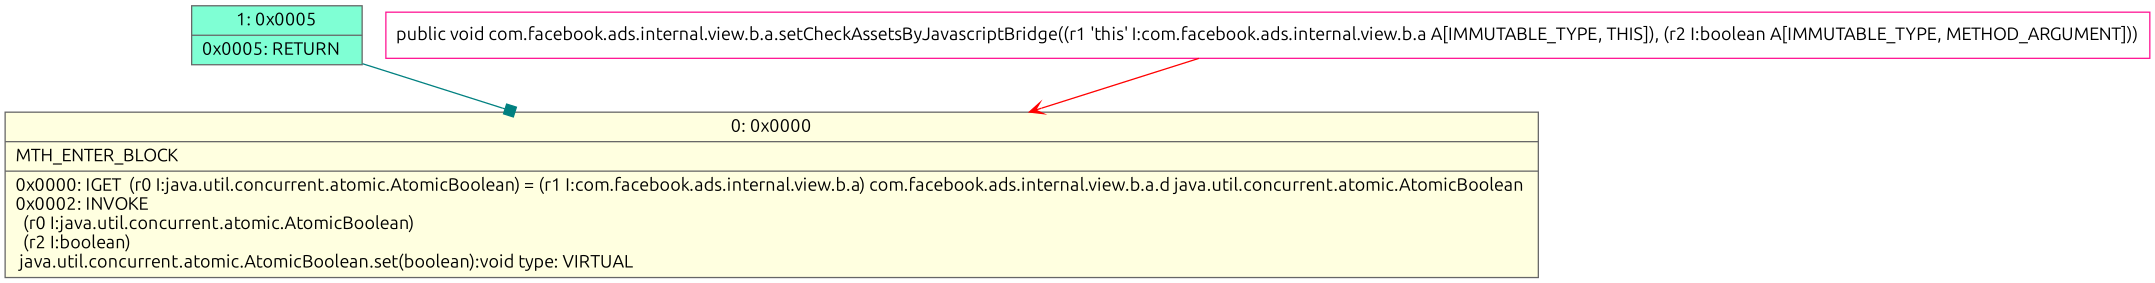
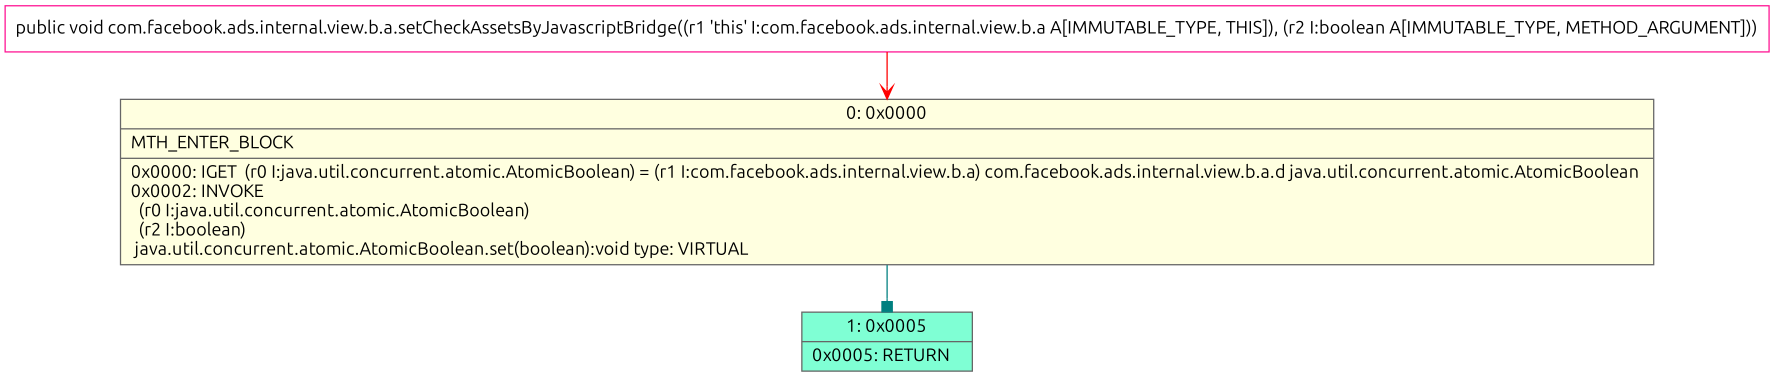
(433, 86) -> (887, 282)
